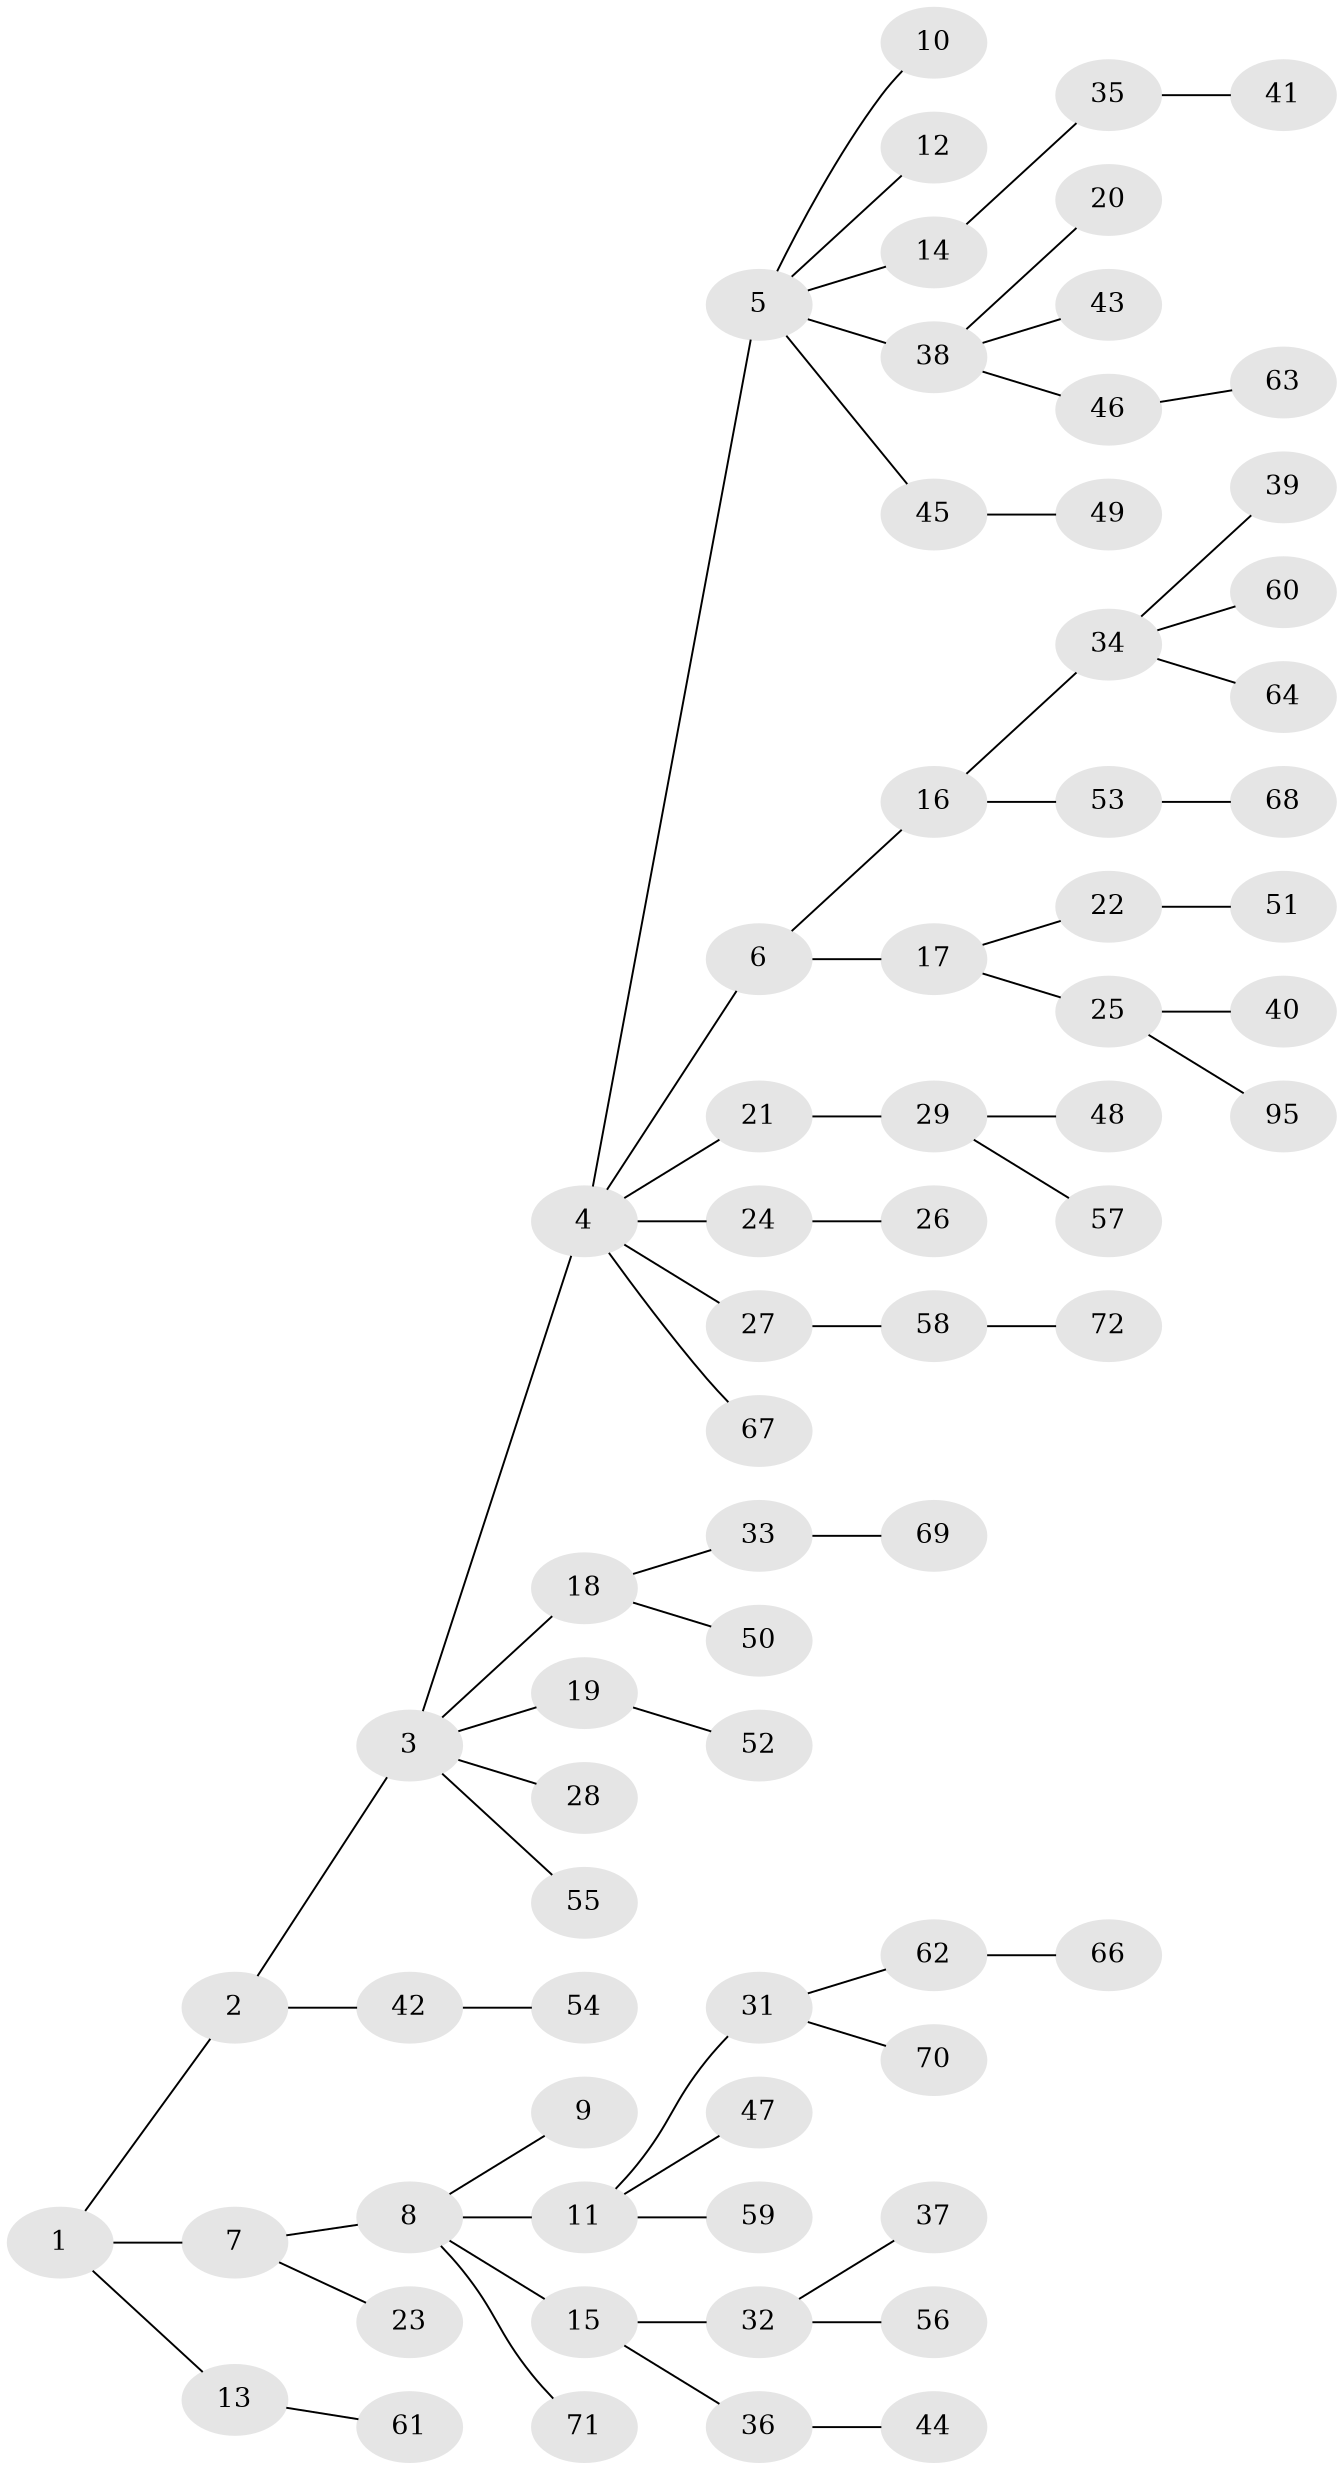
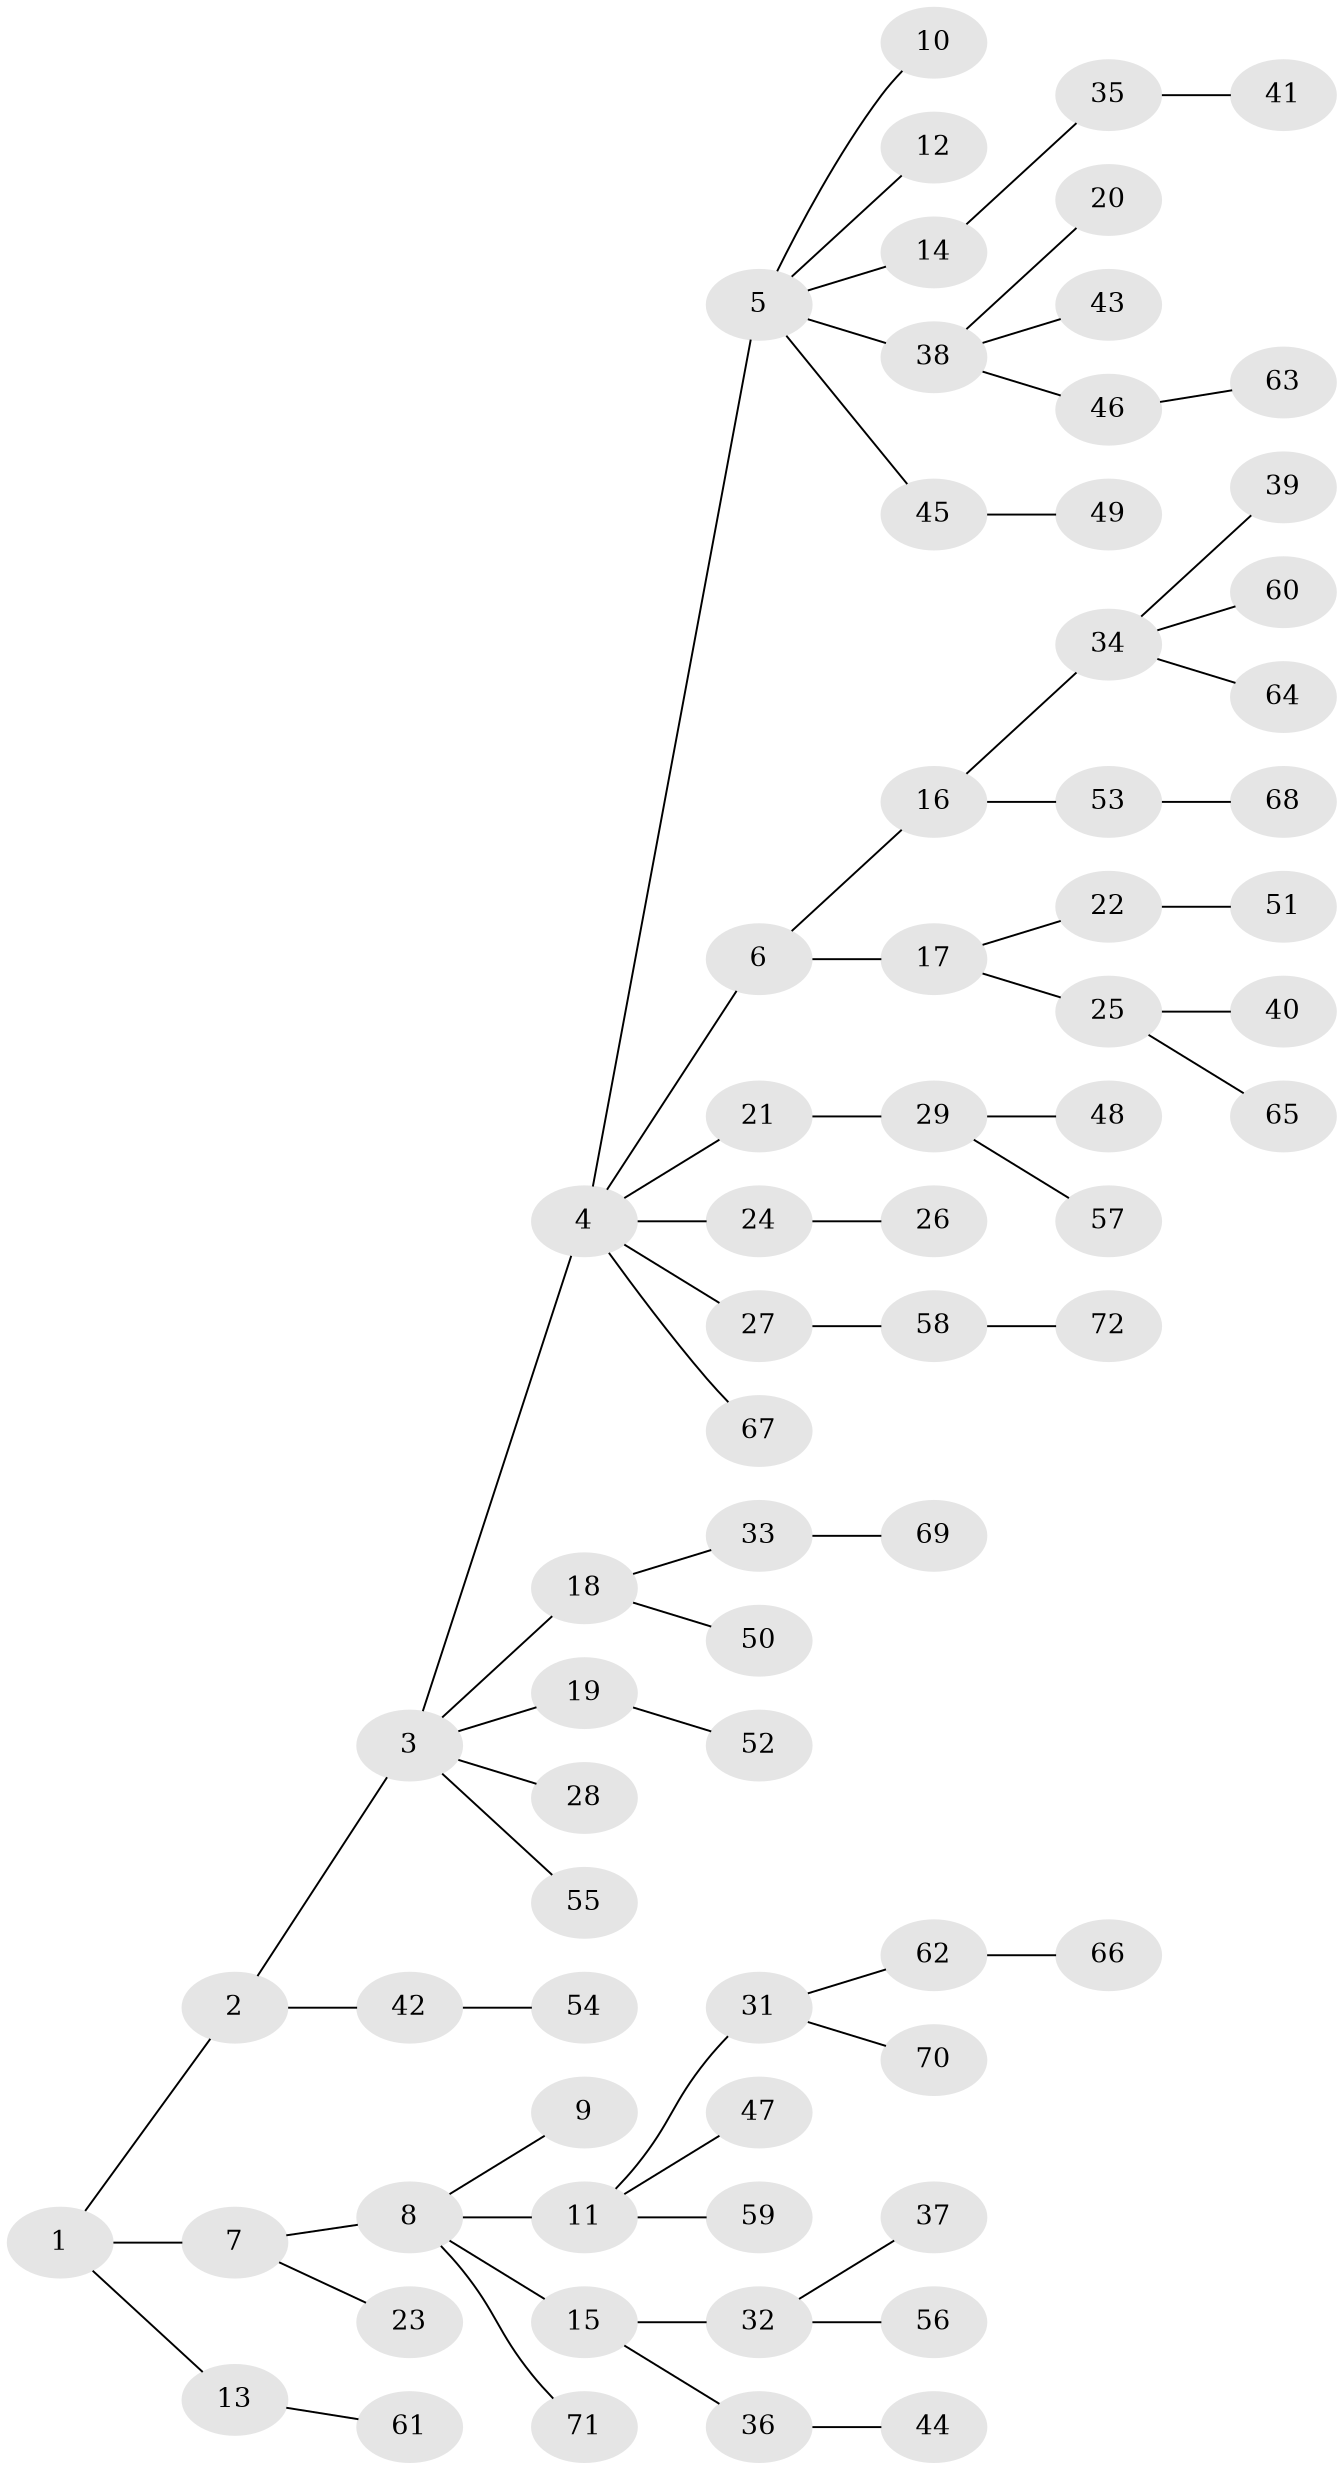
(1283, 1116) -> (1283, 1116)
